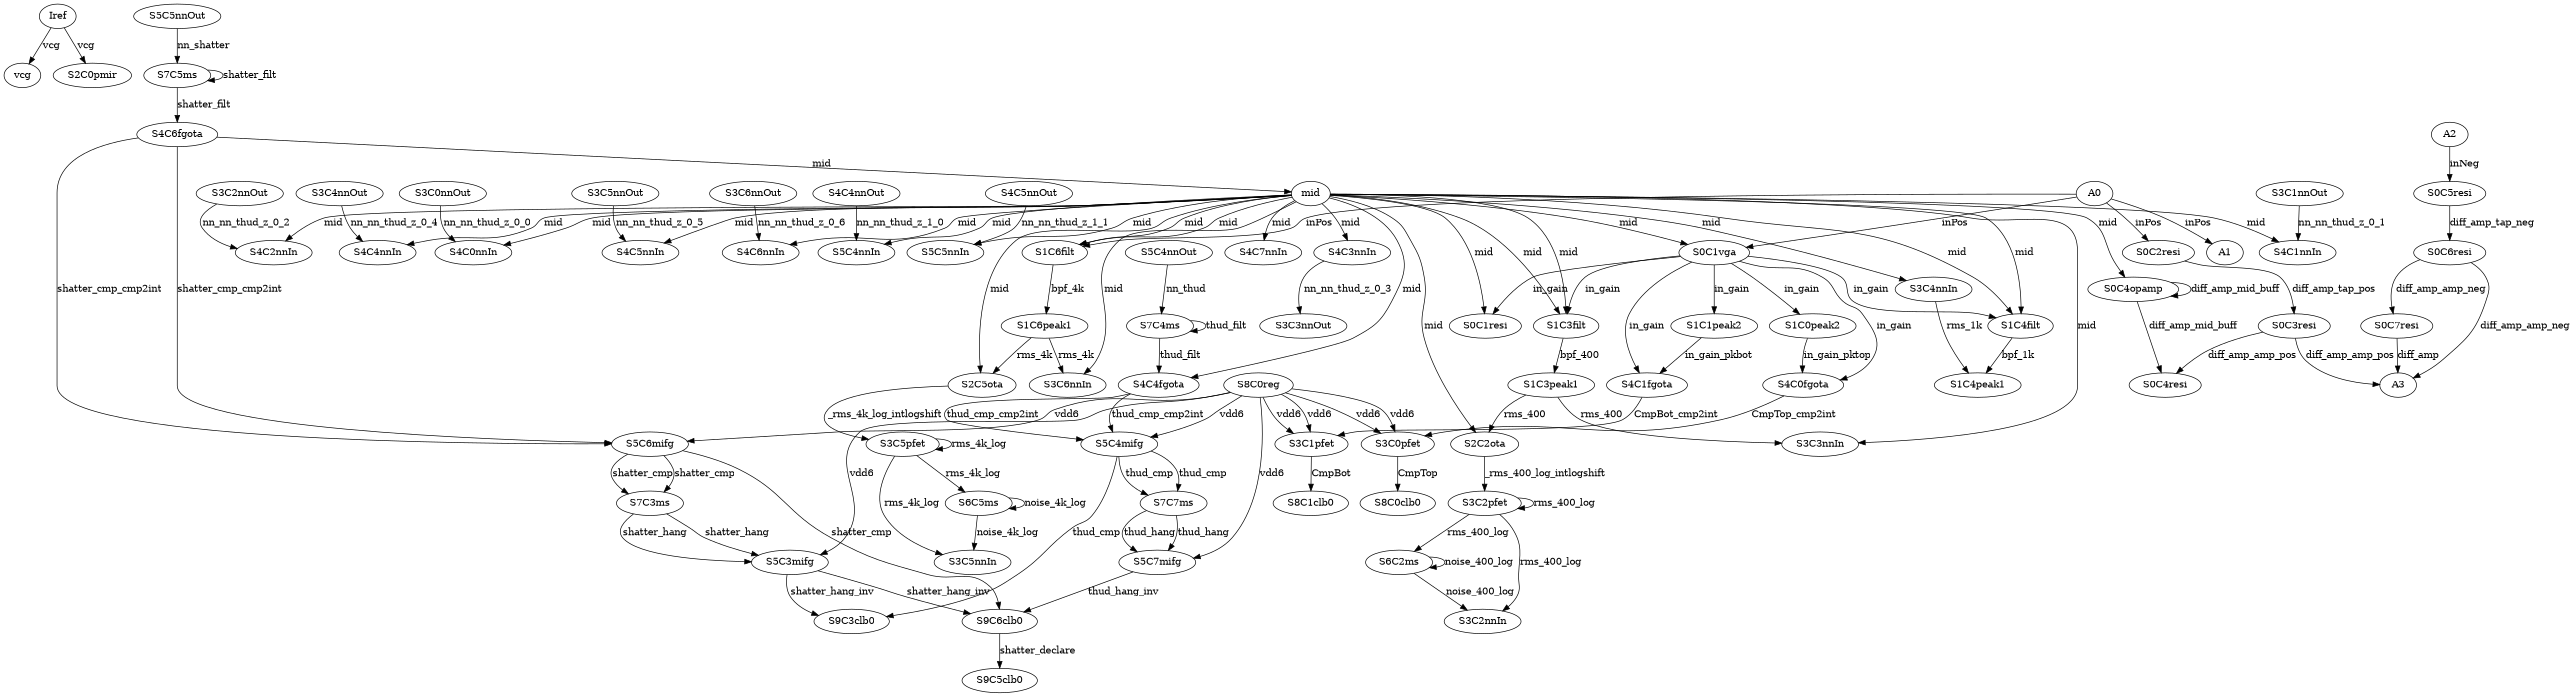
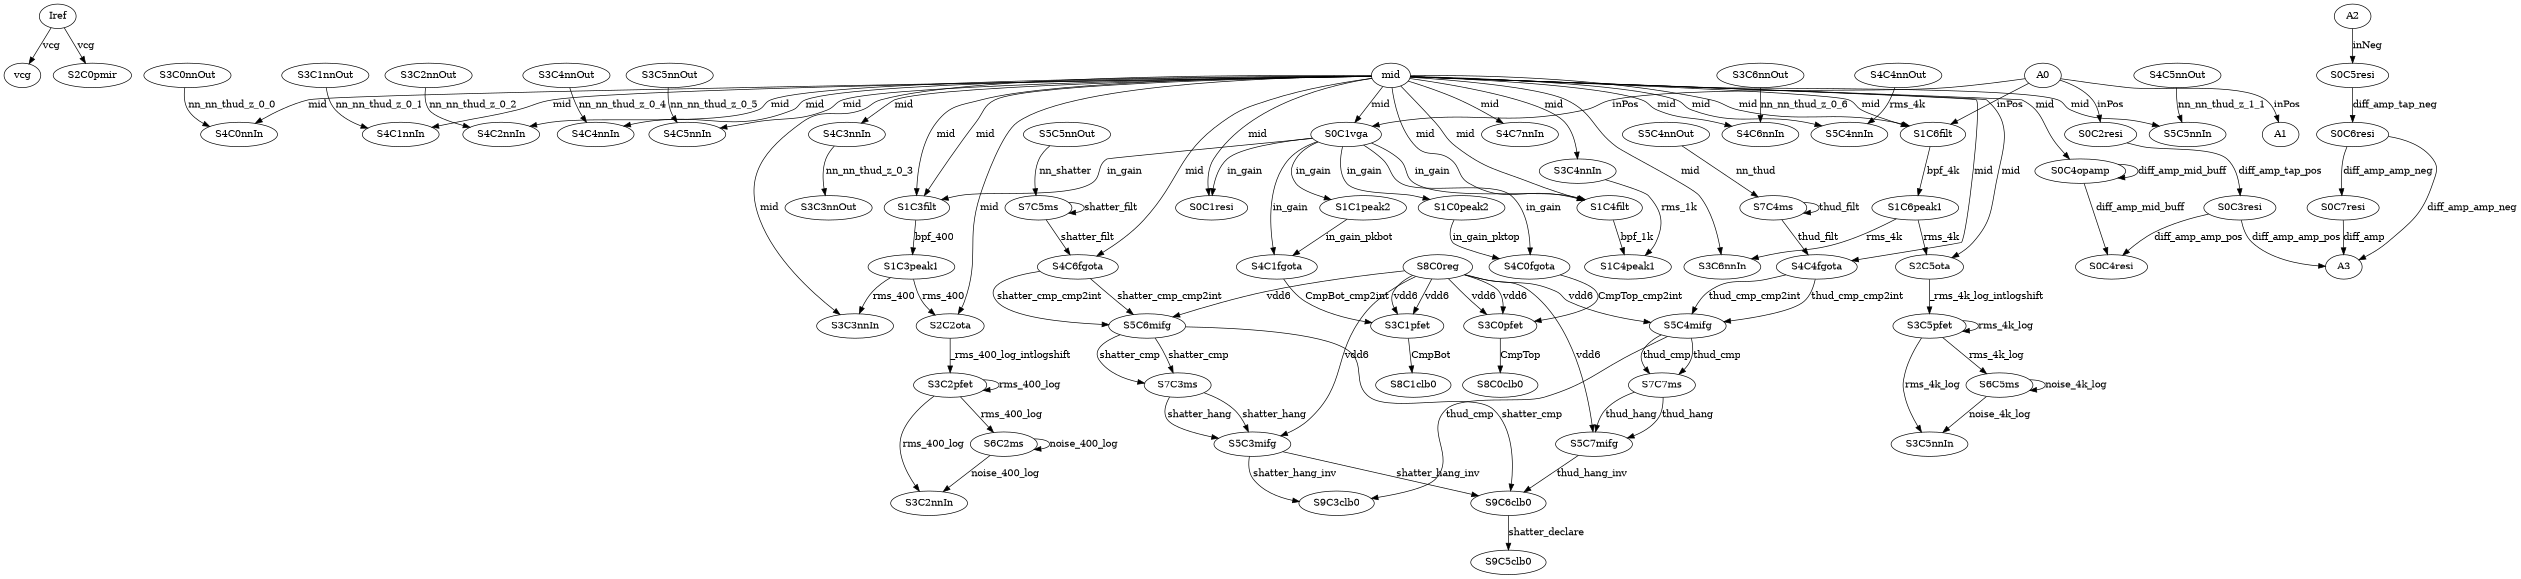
(751, 164) -> (1214, 129)
(900, 223) -> (1907, 105)
